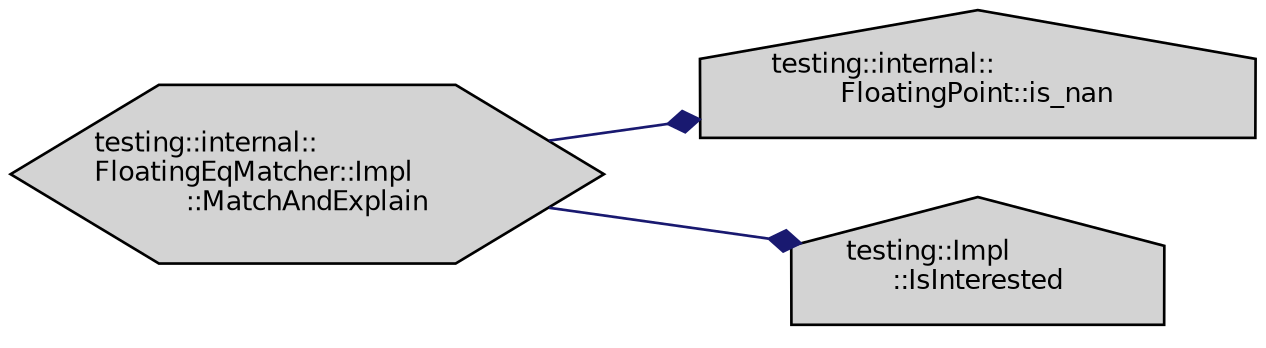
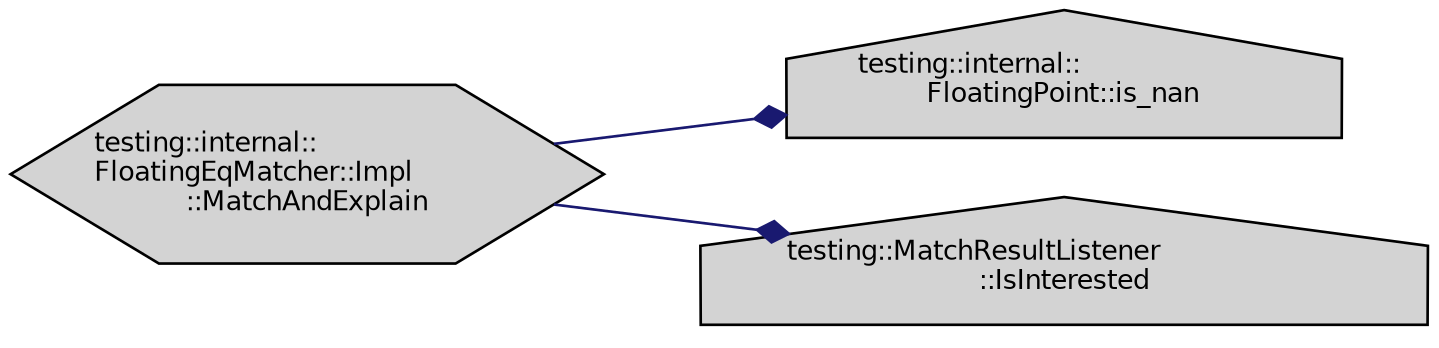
(978, 268) -> (1064, 268)
